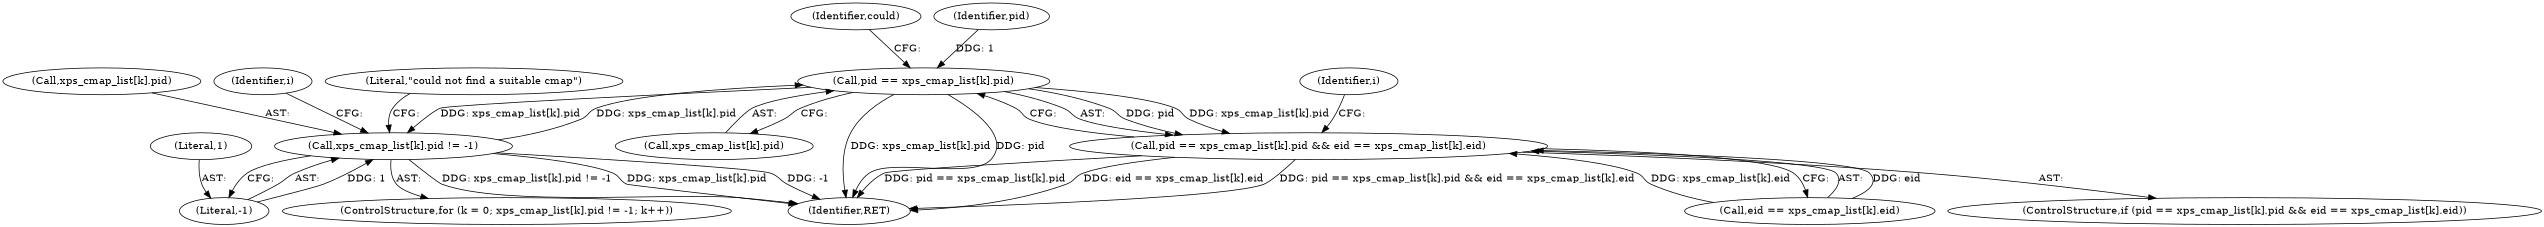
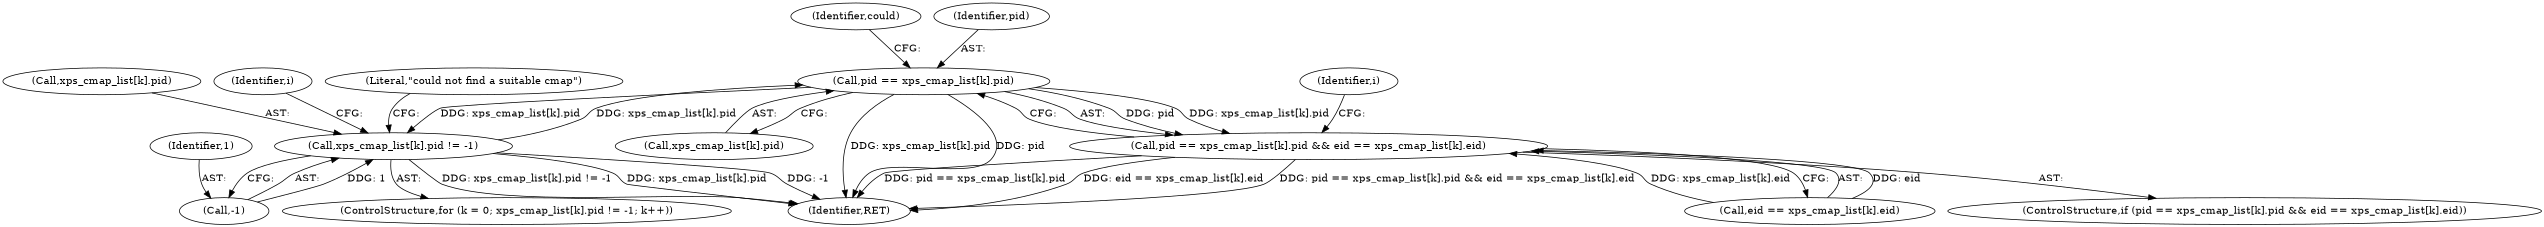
(975, 49) -> (975, 49)
(201, 146) -> (201, 146)
(224, 211) -> (224, 211)
